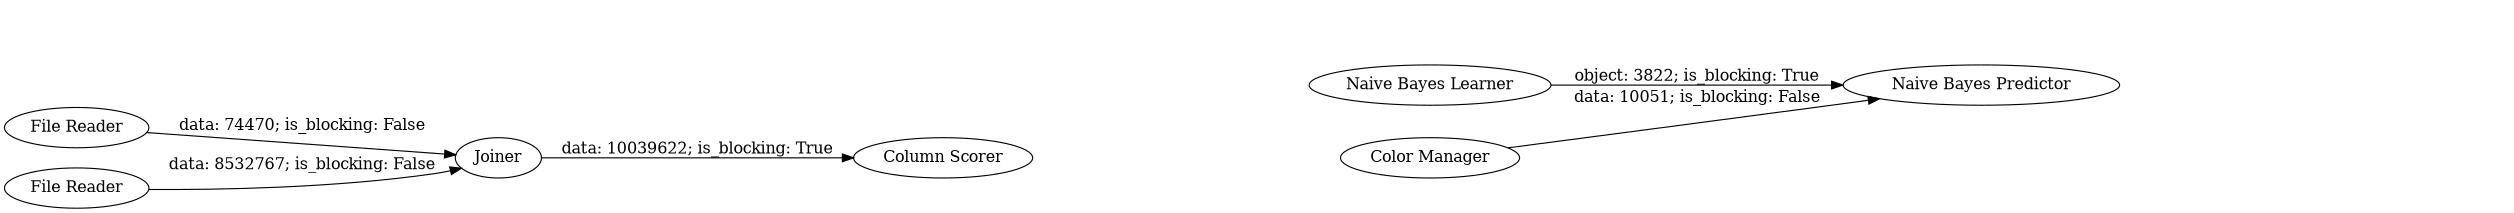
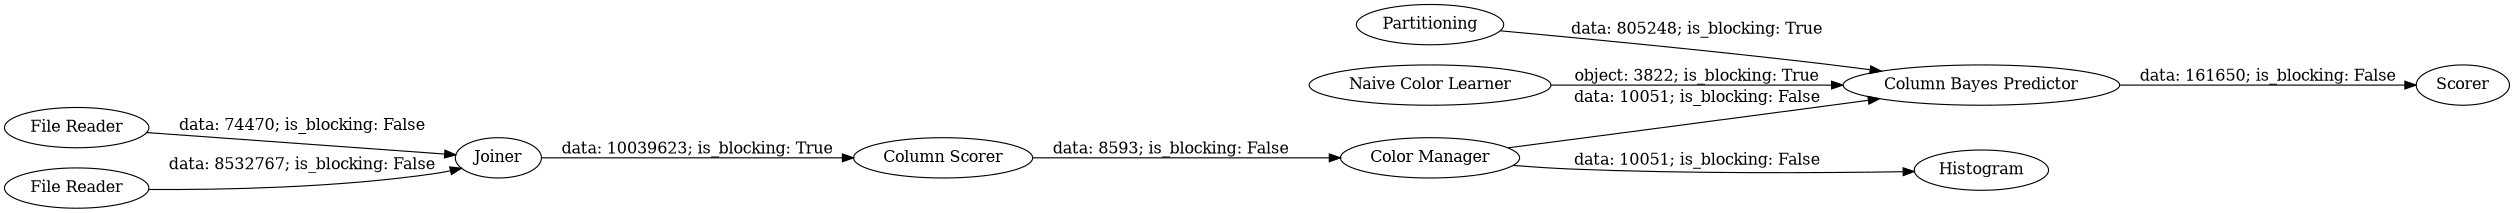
none -> (1430, 25)
(1430, 85) -> (1430, 85)
(1981, 85) -> (1981, 85)
none -> (2463, 85)
(697, 149) -> (697, 149)
none -> (1181, 158)
none -> (1981, 170)
